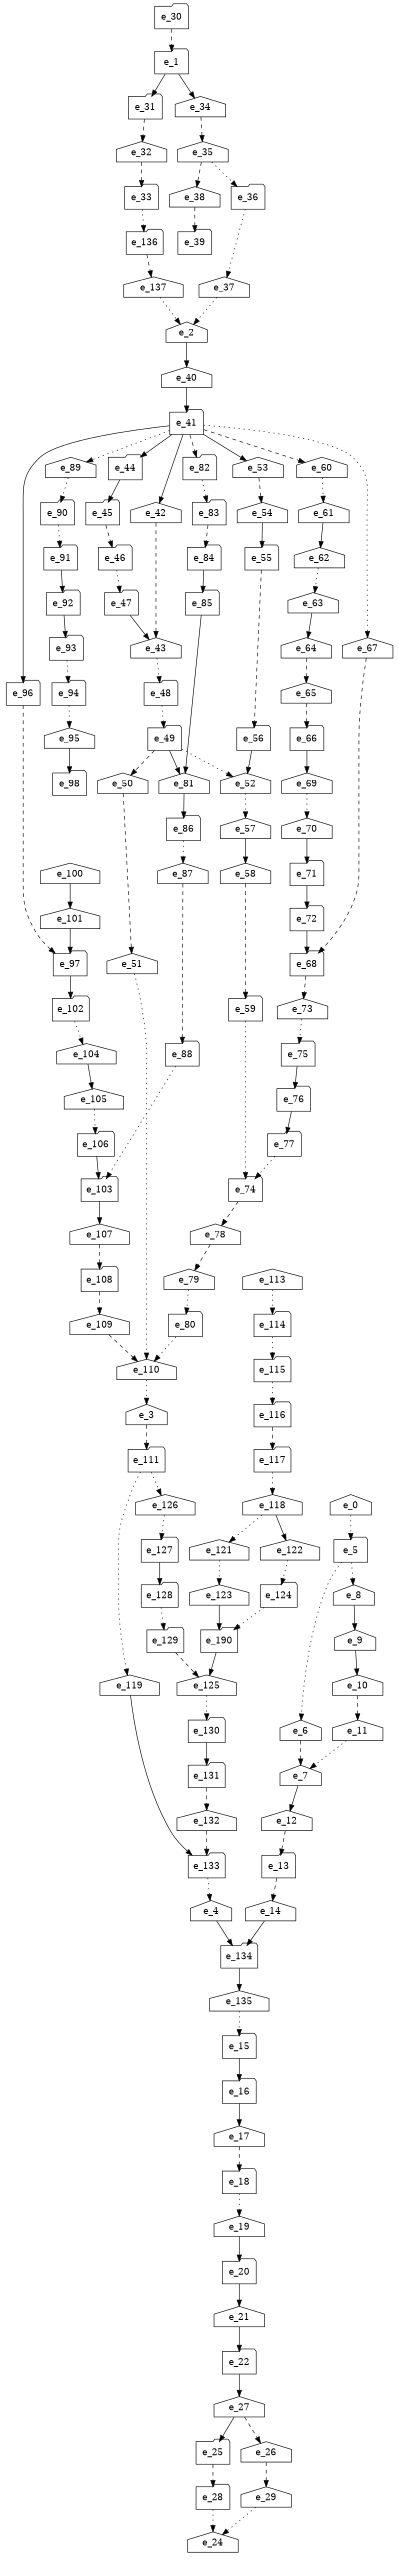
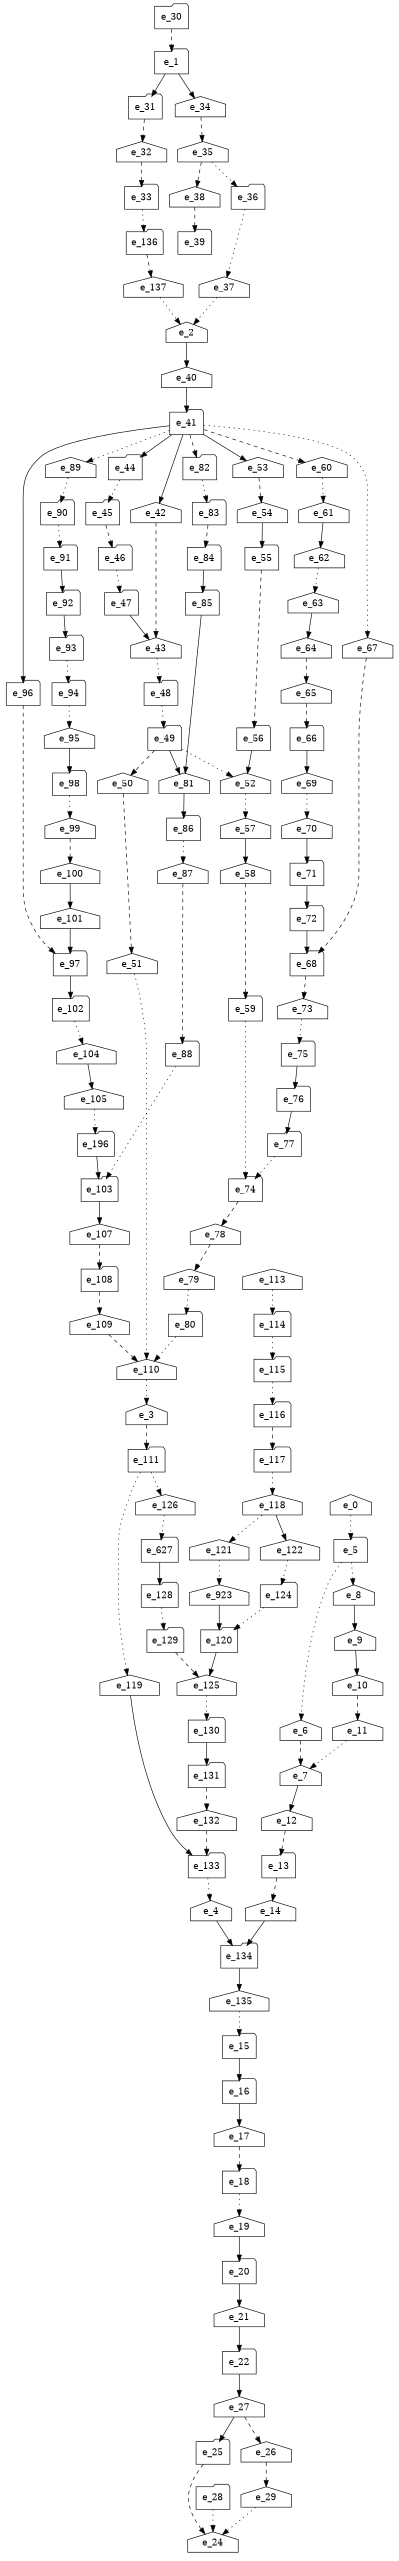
(115, 488) -> (115, 488)
none -> (70, 829)
(96, 1145) -> (96, 1145)
(160, 1551) -> (160, 1551)
(219, 1596) -> (219, 1596)
(219, 1641) -> (219, 1641)
(213, 2472) -> (188, 2496)
